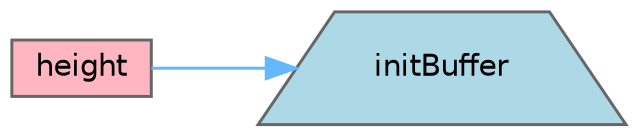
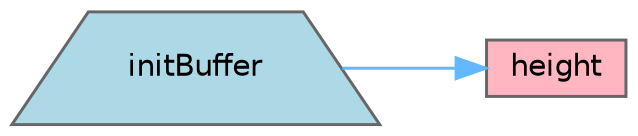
(208, 68) -> (399, 68)
